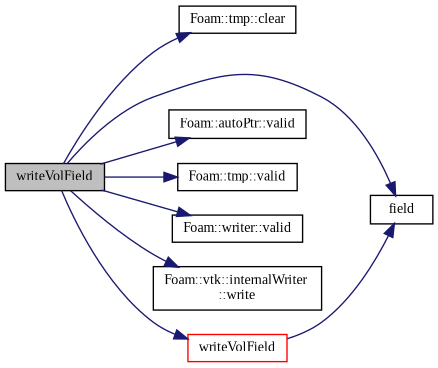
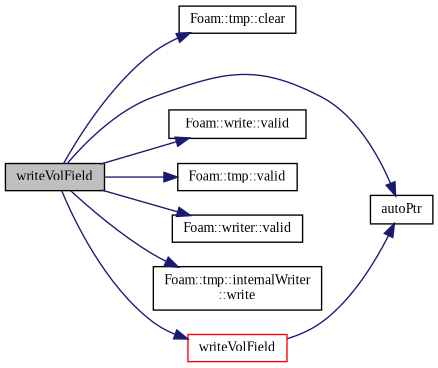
(237, 124) -> (237, 124)
(402, 210) -> (402, 210)
(237, 288) -> (237, 288)
